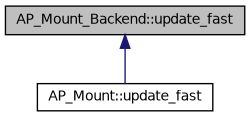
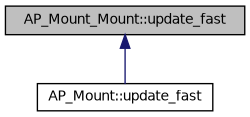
(125, 20) -> (125, 20)
